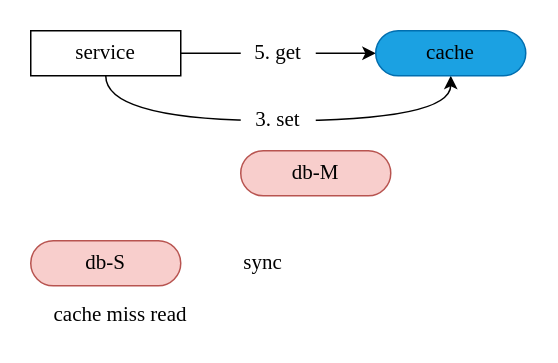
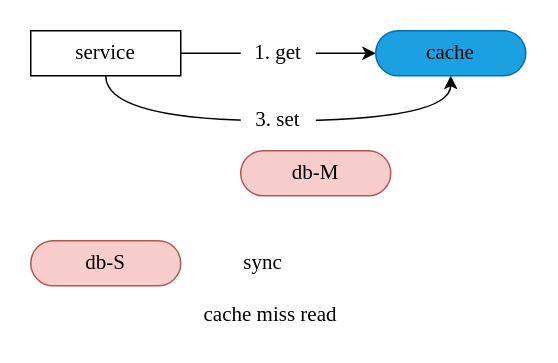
(278, 53) -> (278, 53)
(121, 316) -> (271, 316)
